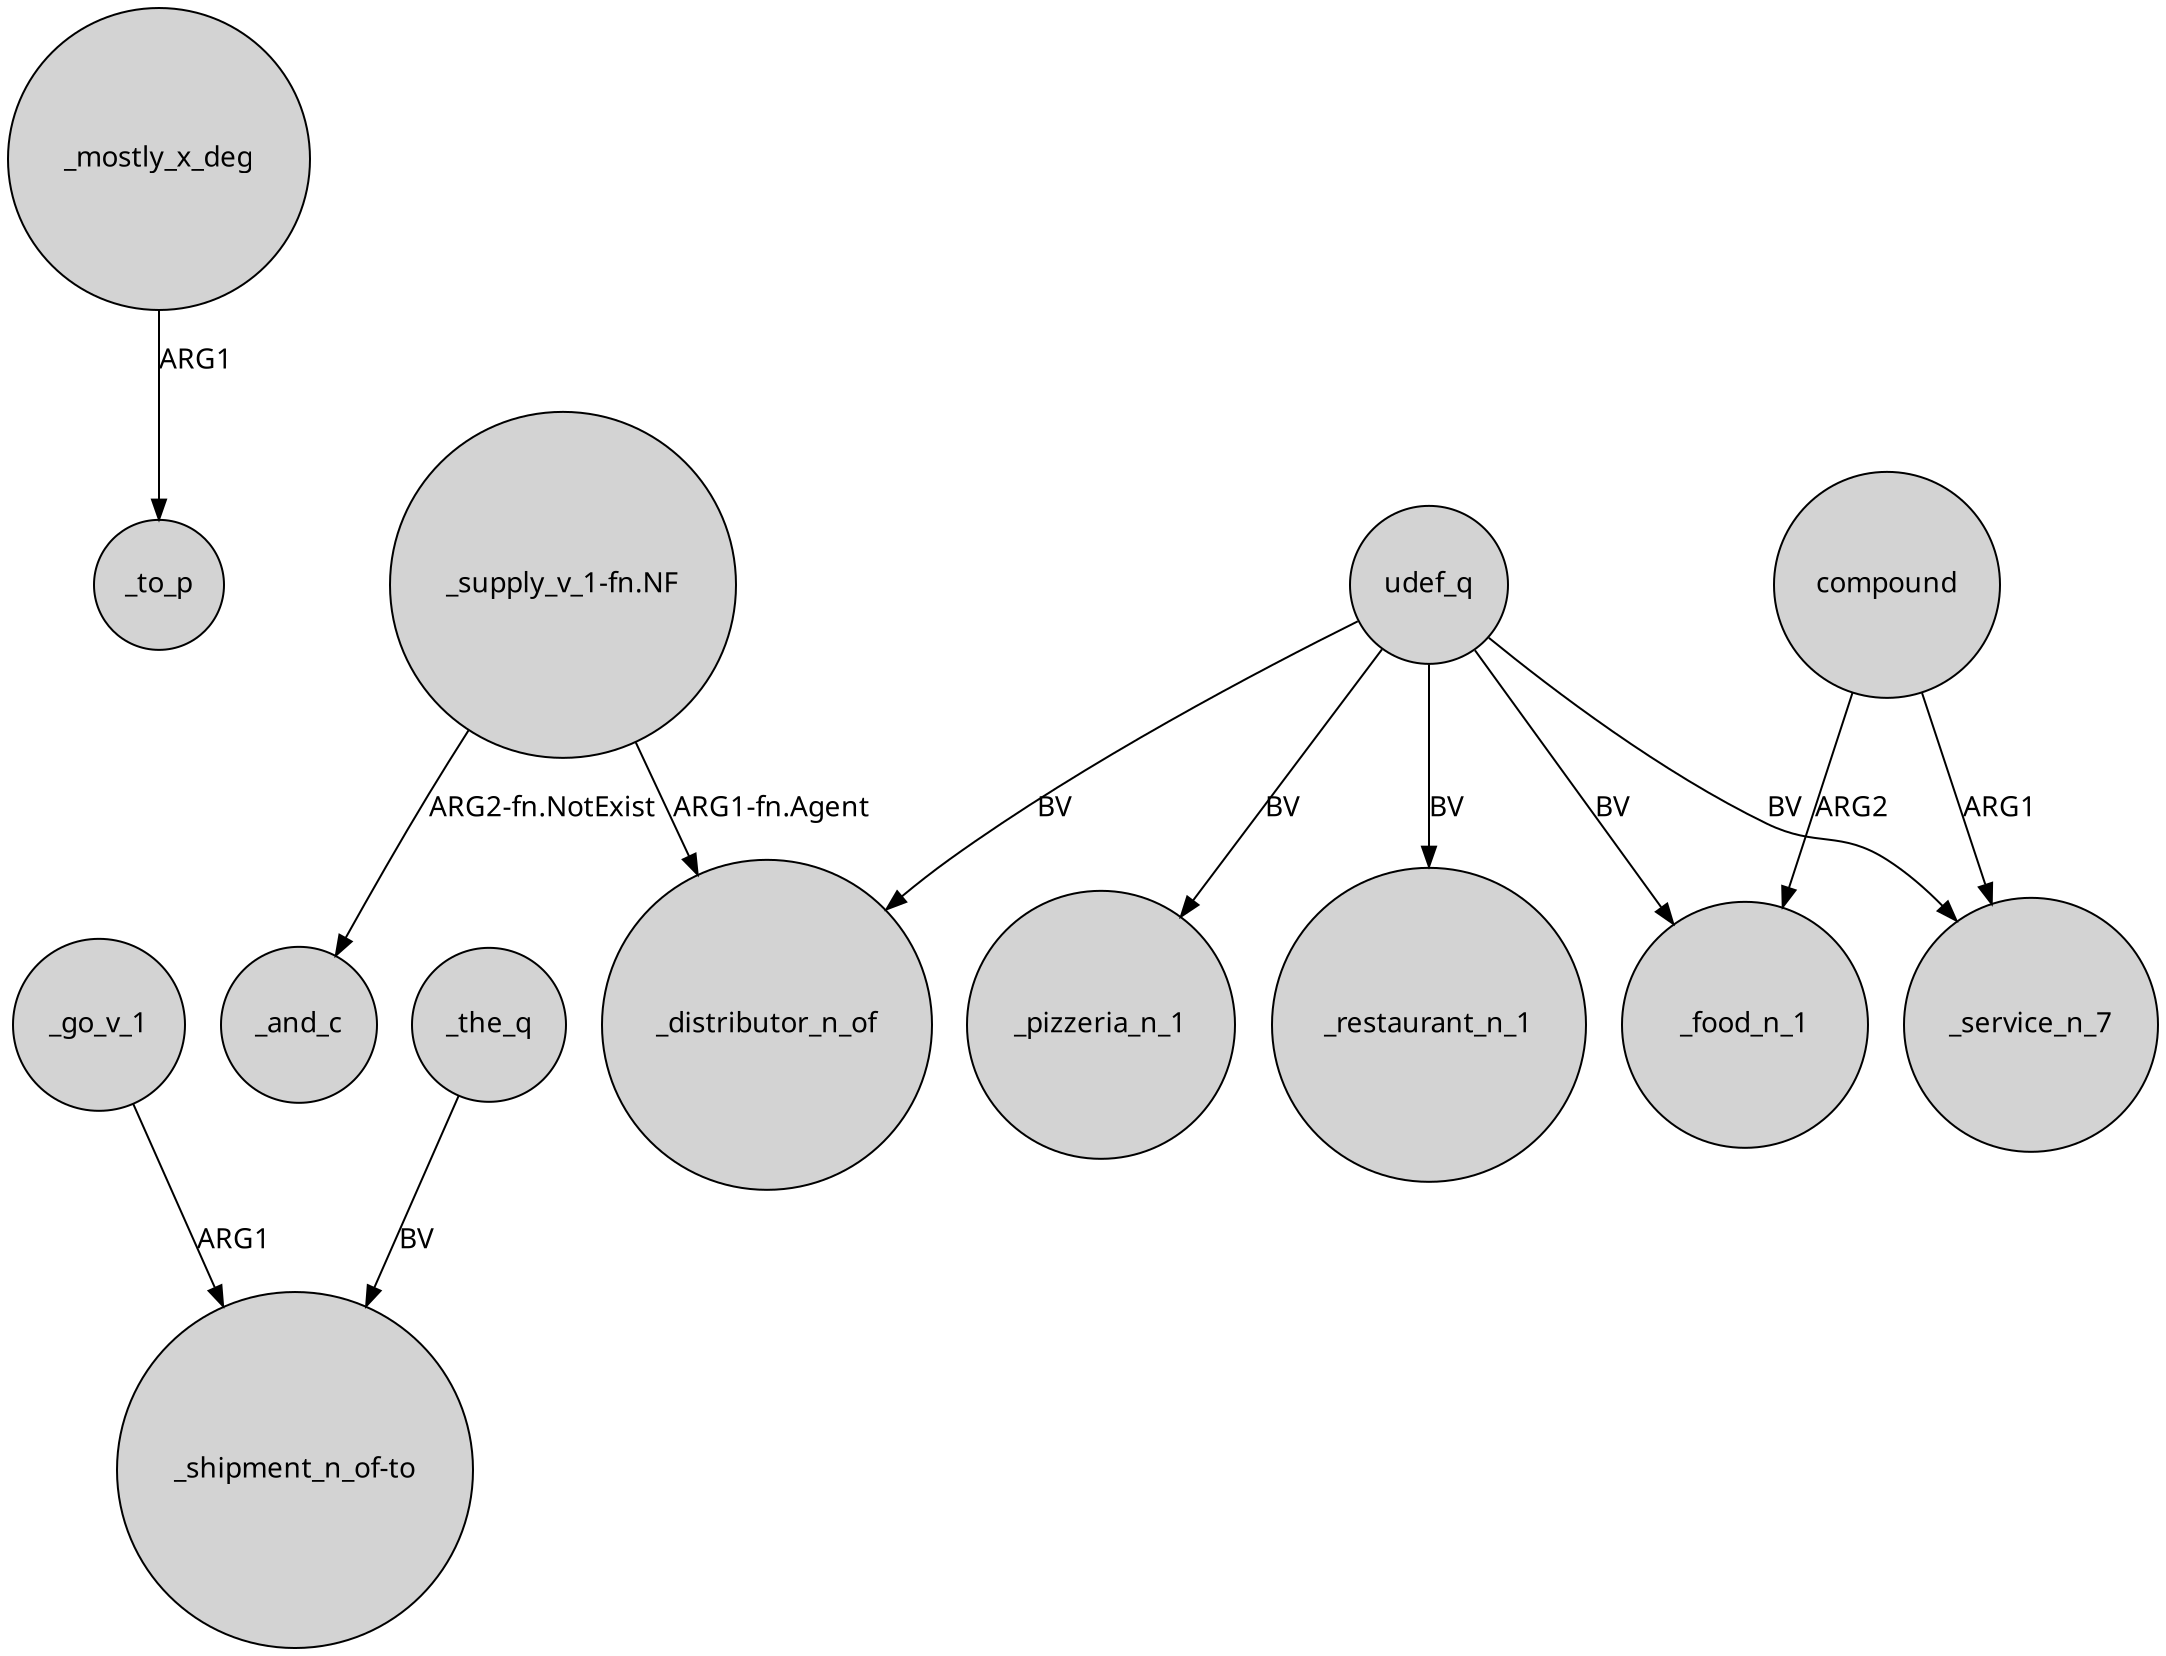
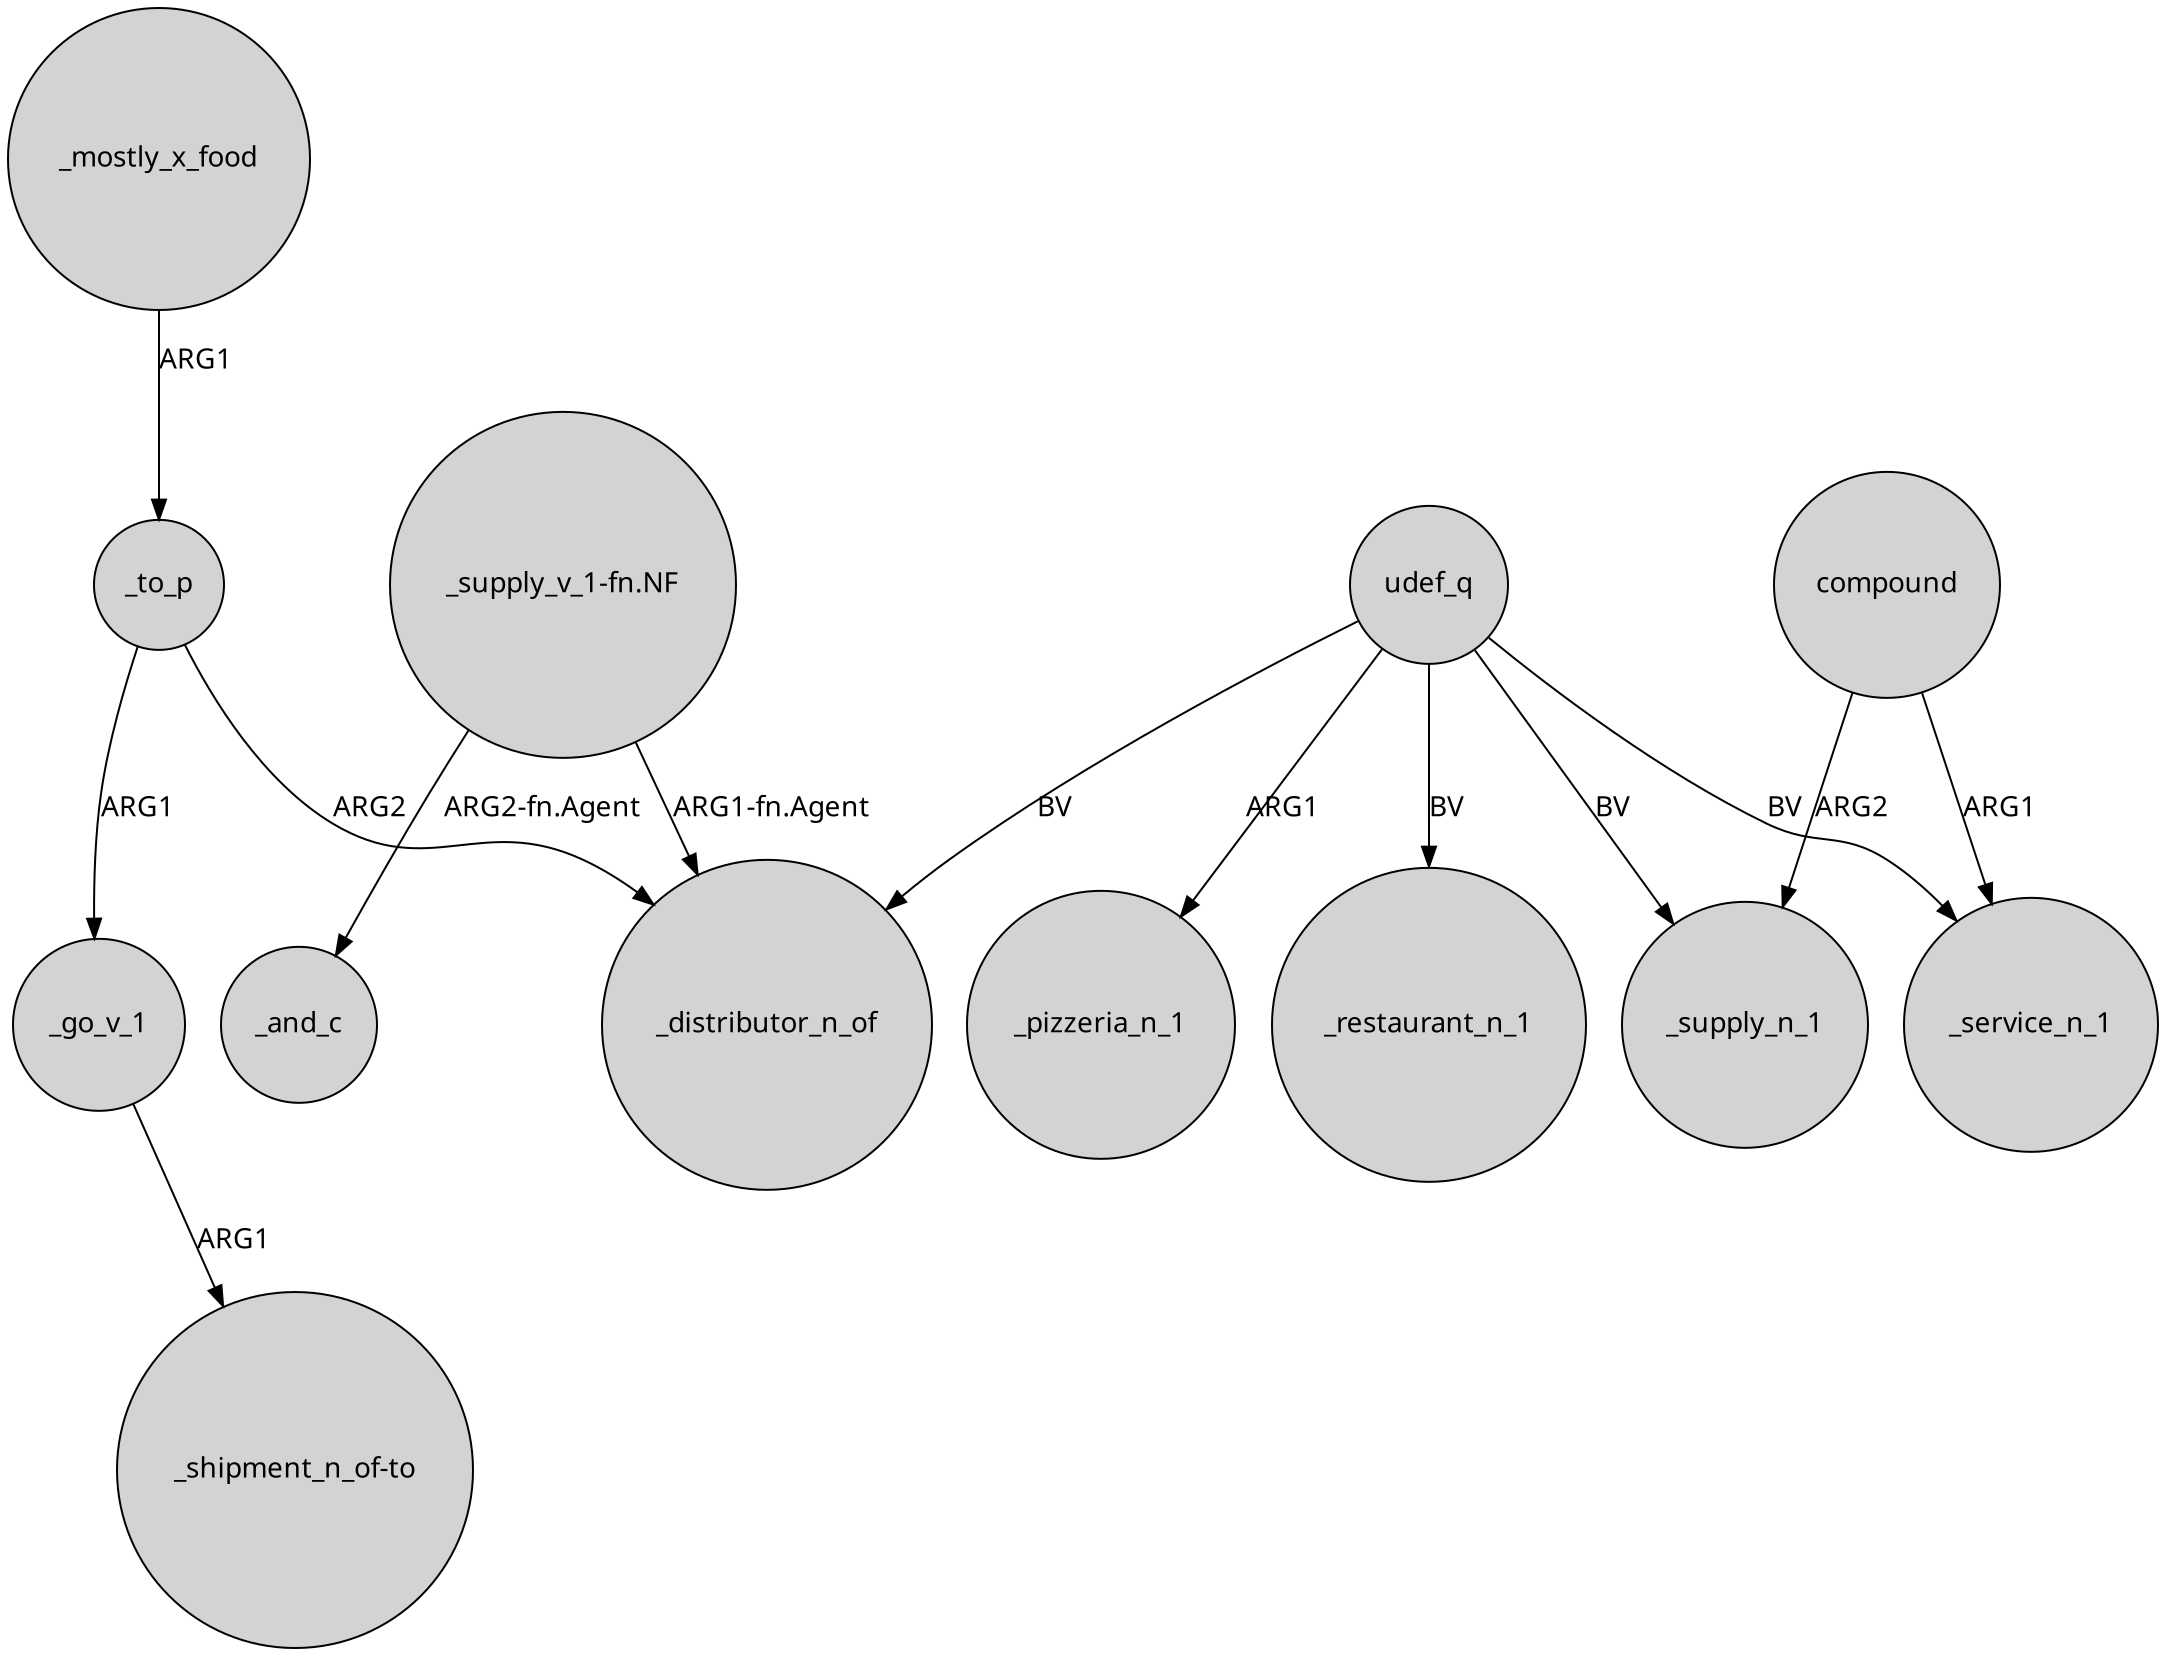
(159, 159) -> (159, 159)
none -> (103, 780)
(543, 809) -> (543, 809)
(1283, 809) -> (1283, 809)
none -> (372, 841)
(489, 1025) -> none
(1745, 1025) -> (1745, 1025)
(2031, 1025) -> (2031, 1025)
